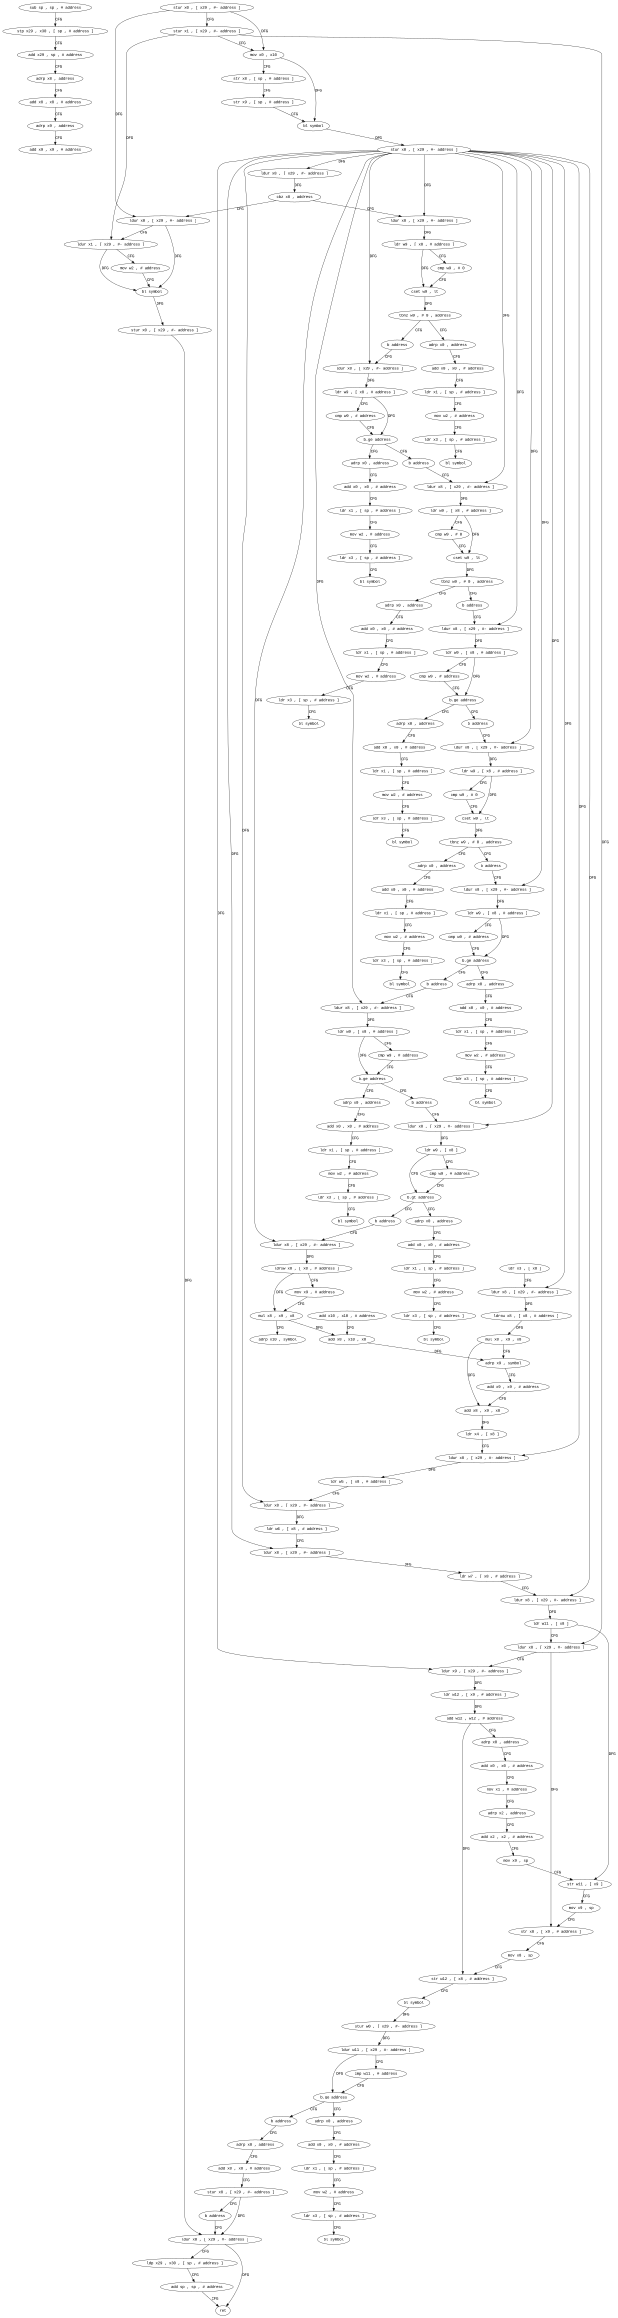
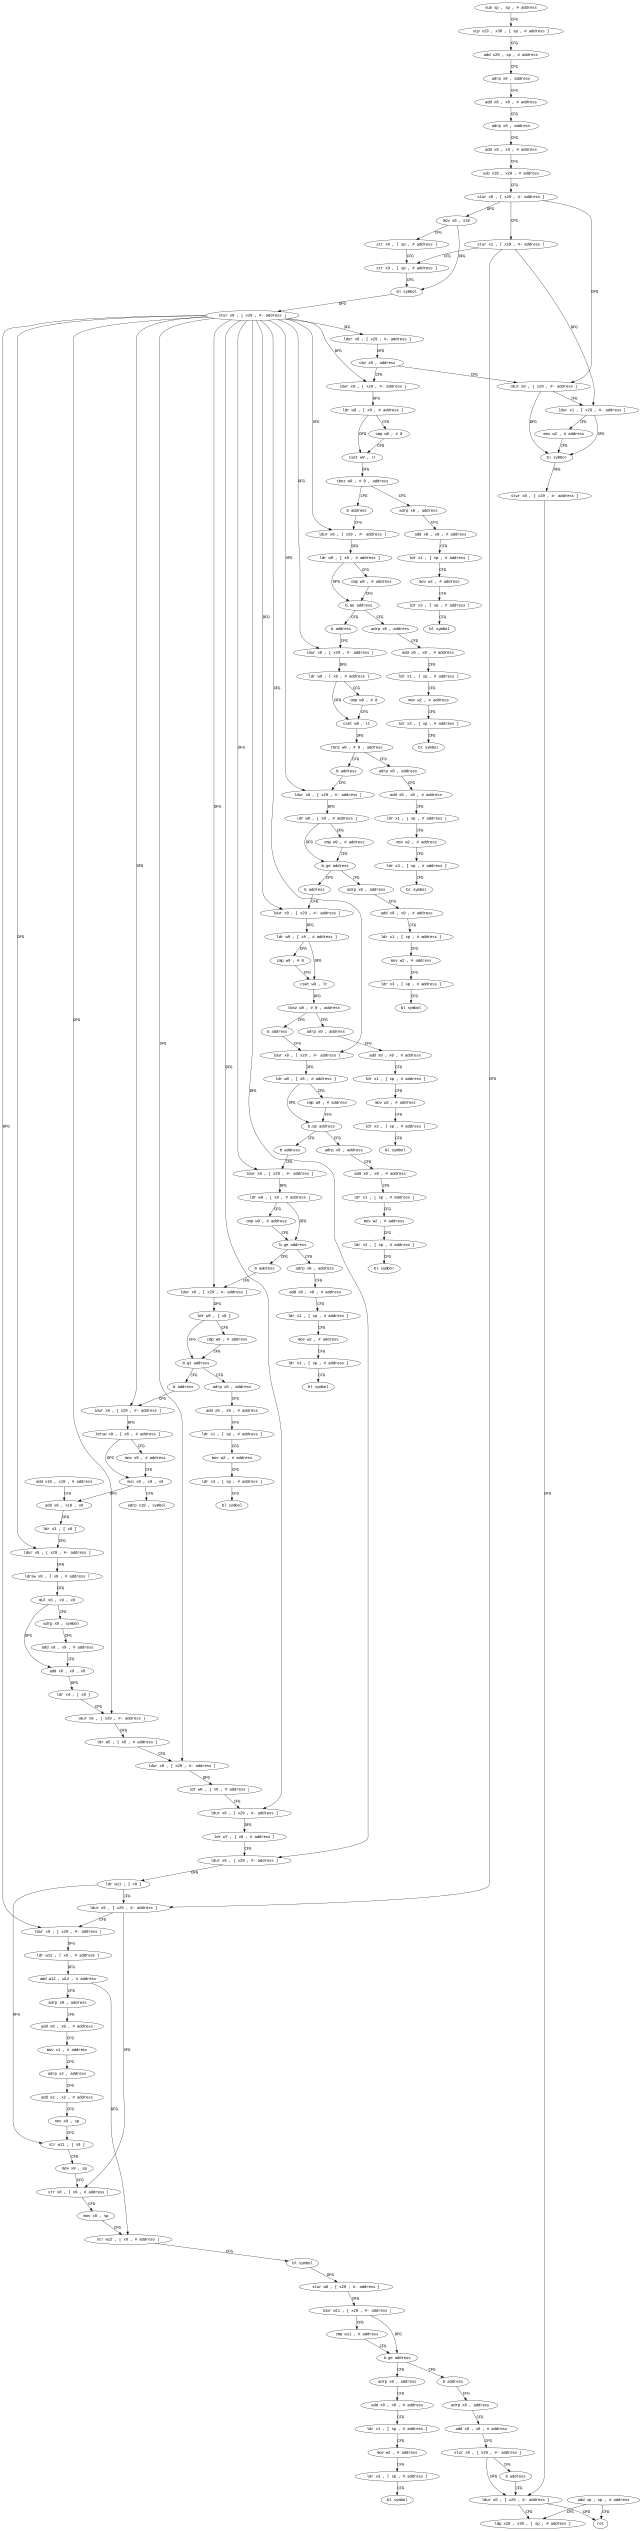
(235, 43) -> (448, 253)
none -> (511, 173)
(424, 1351) -> (62, 1516)
(190, 2274) -> (566, 2510)
